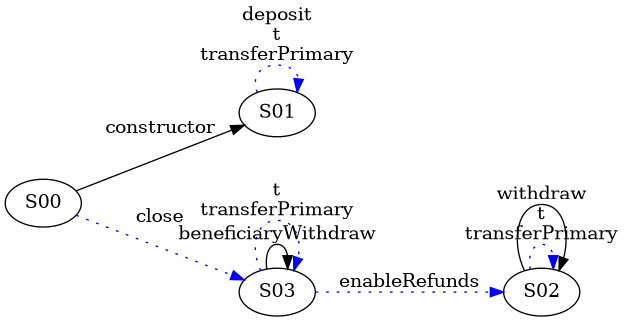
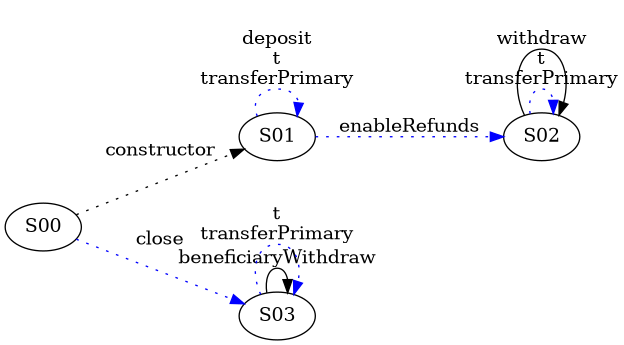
(154, 160) -> (154, 184)
(403, 292) -> (403, 137)
